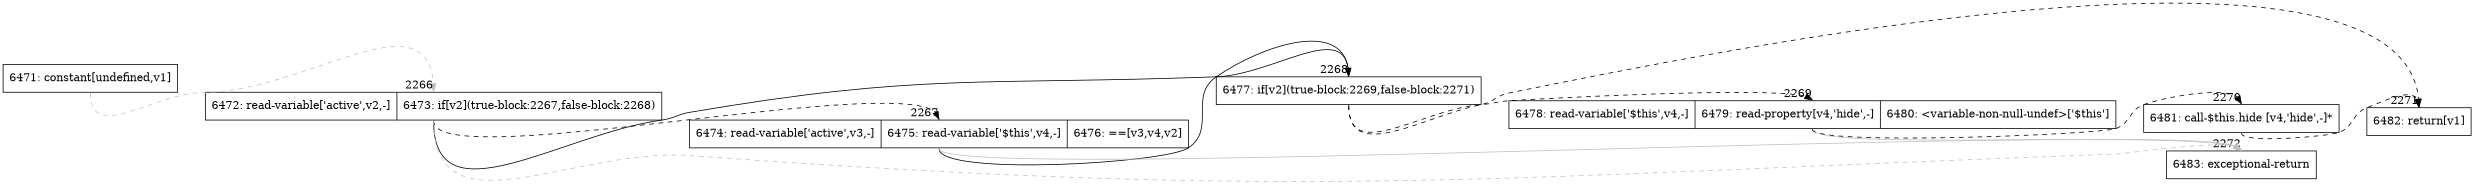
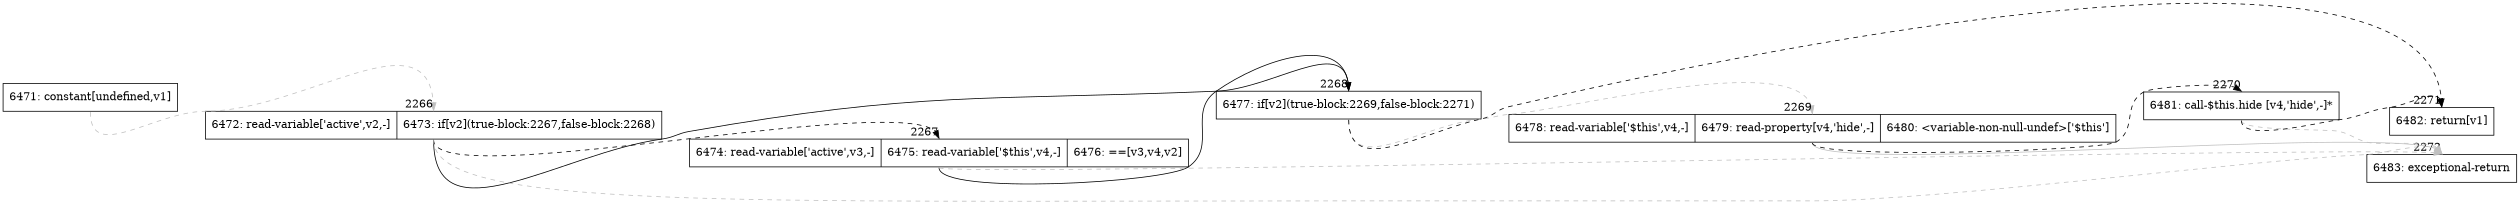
(1567, 98) -> (1573, 104)
none -> (2340, 132)
(1587, 150) -> (1687, 161)
